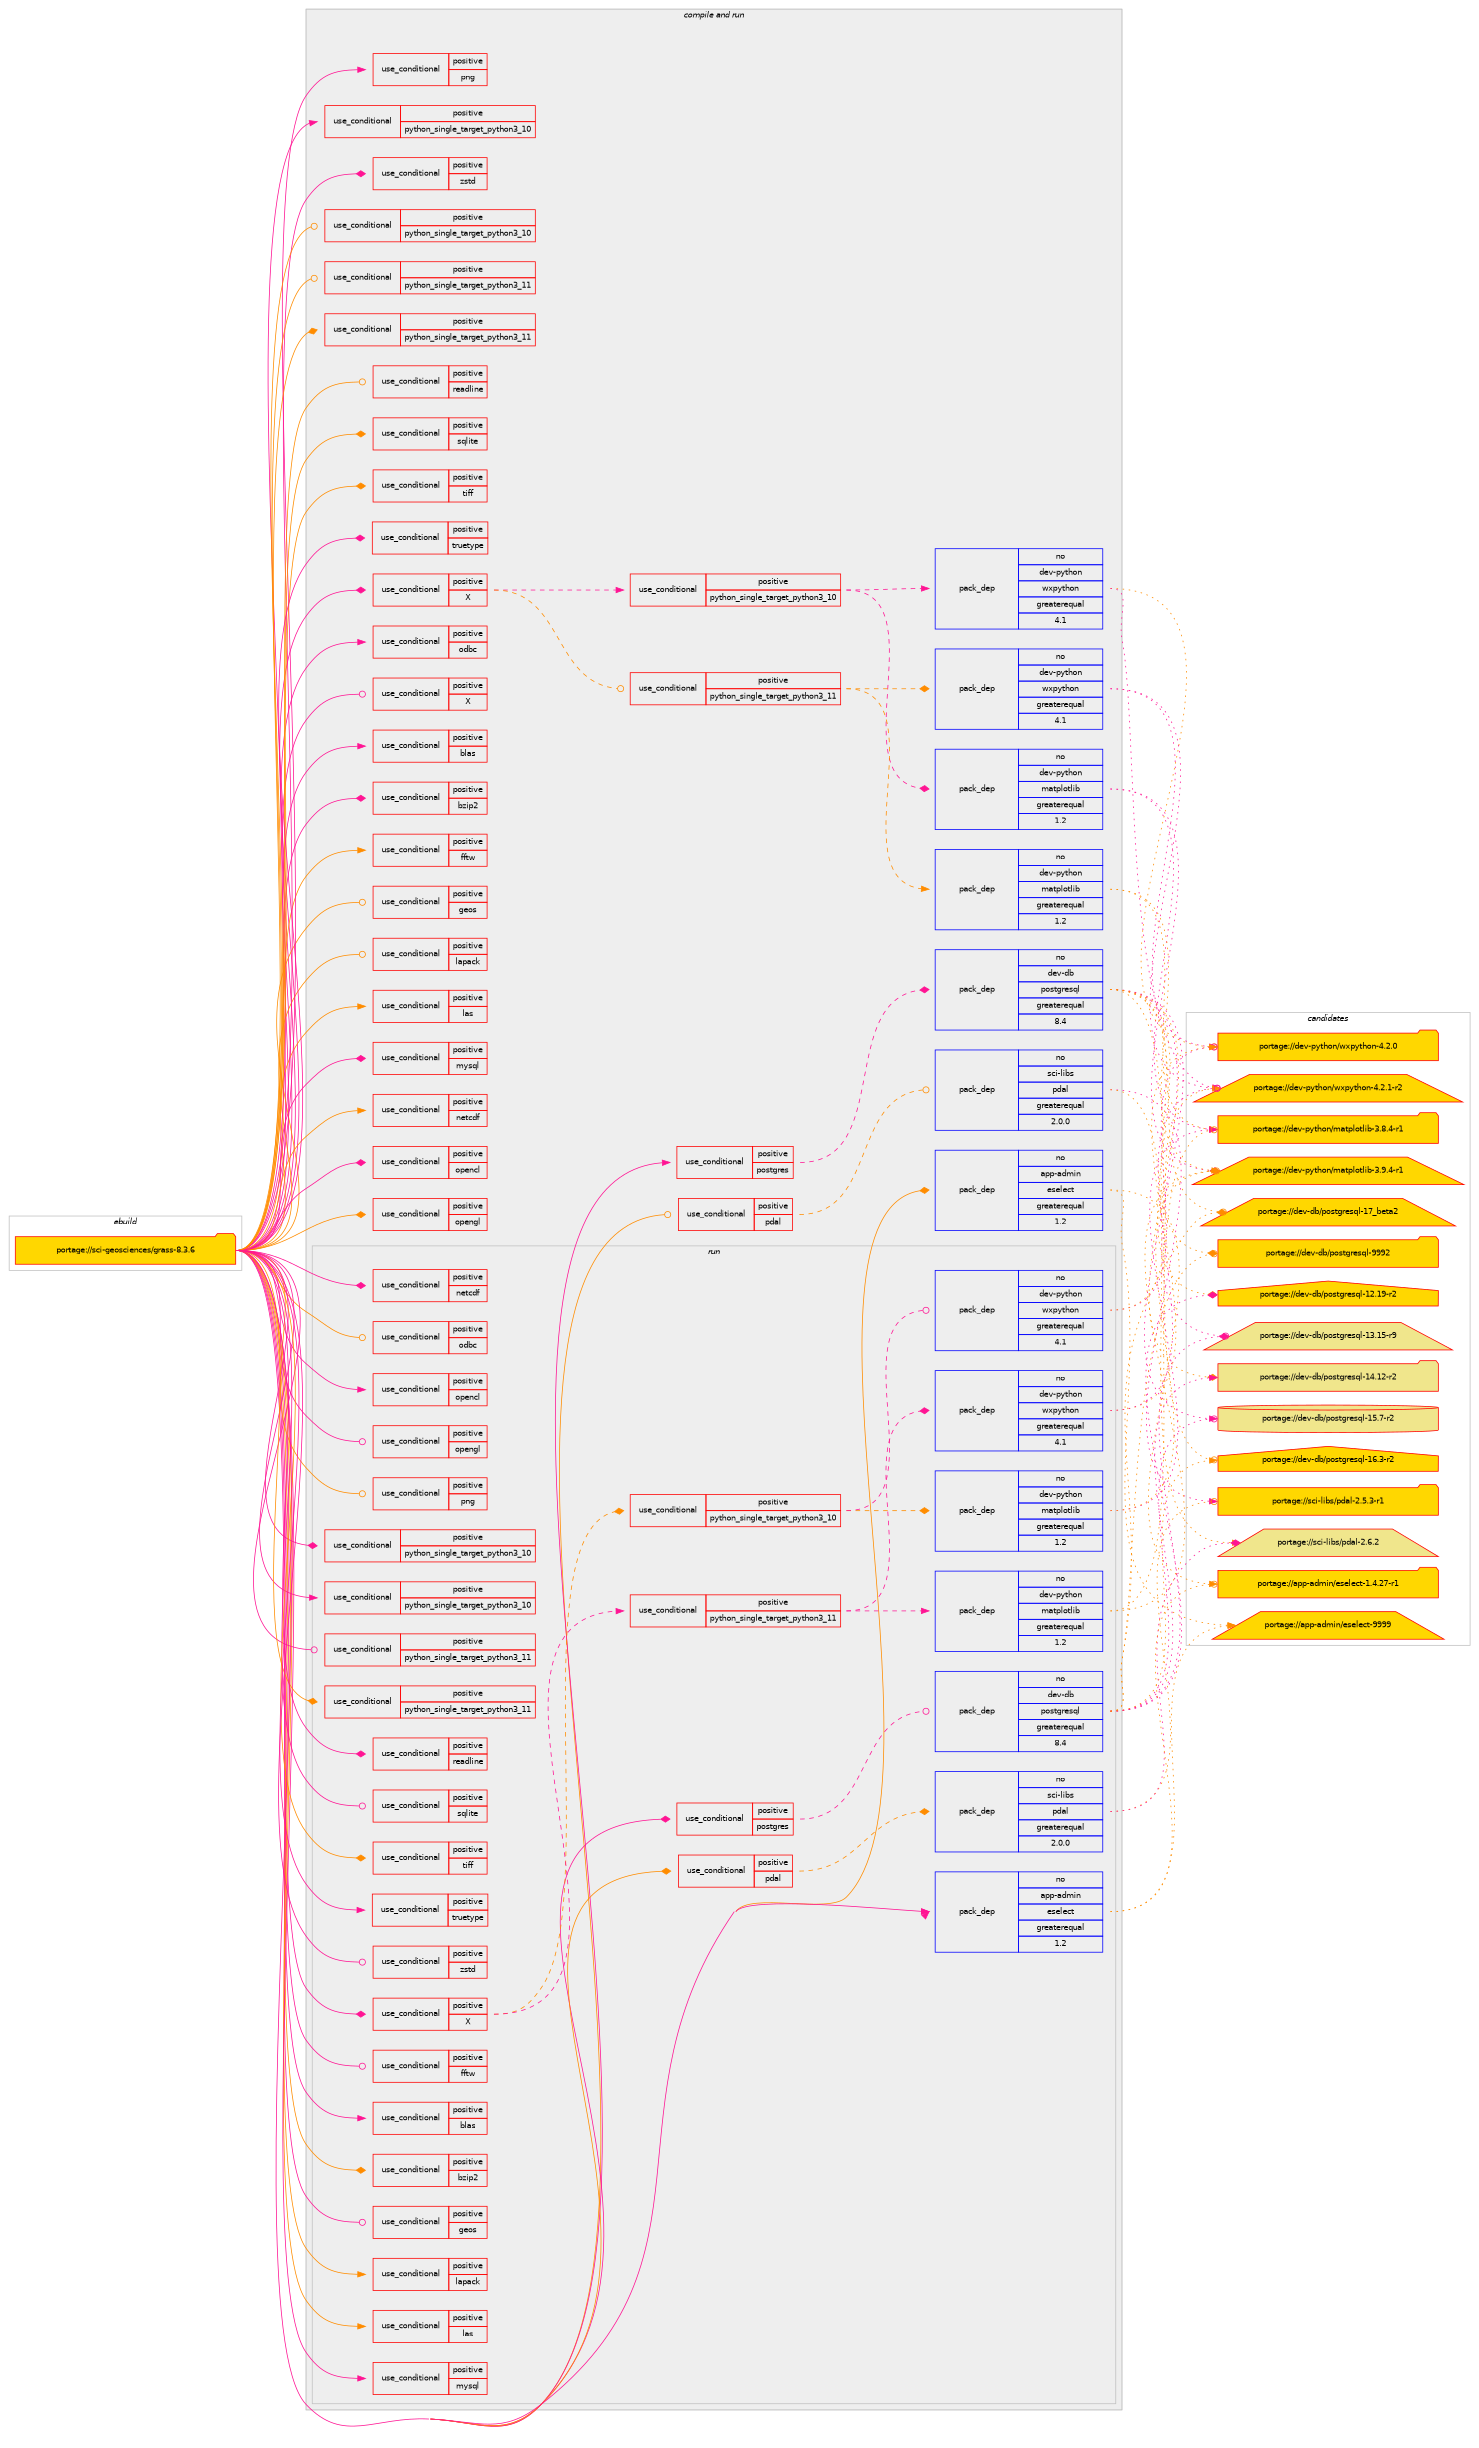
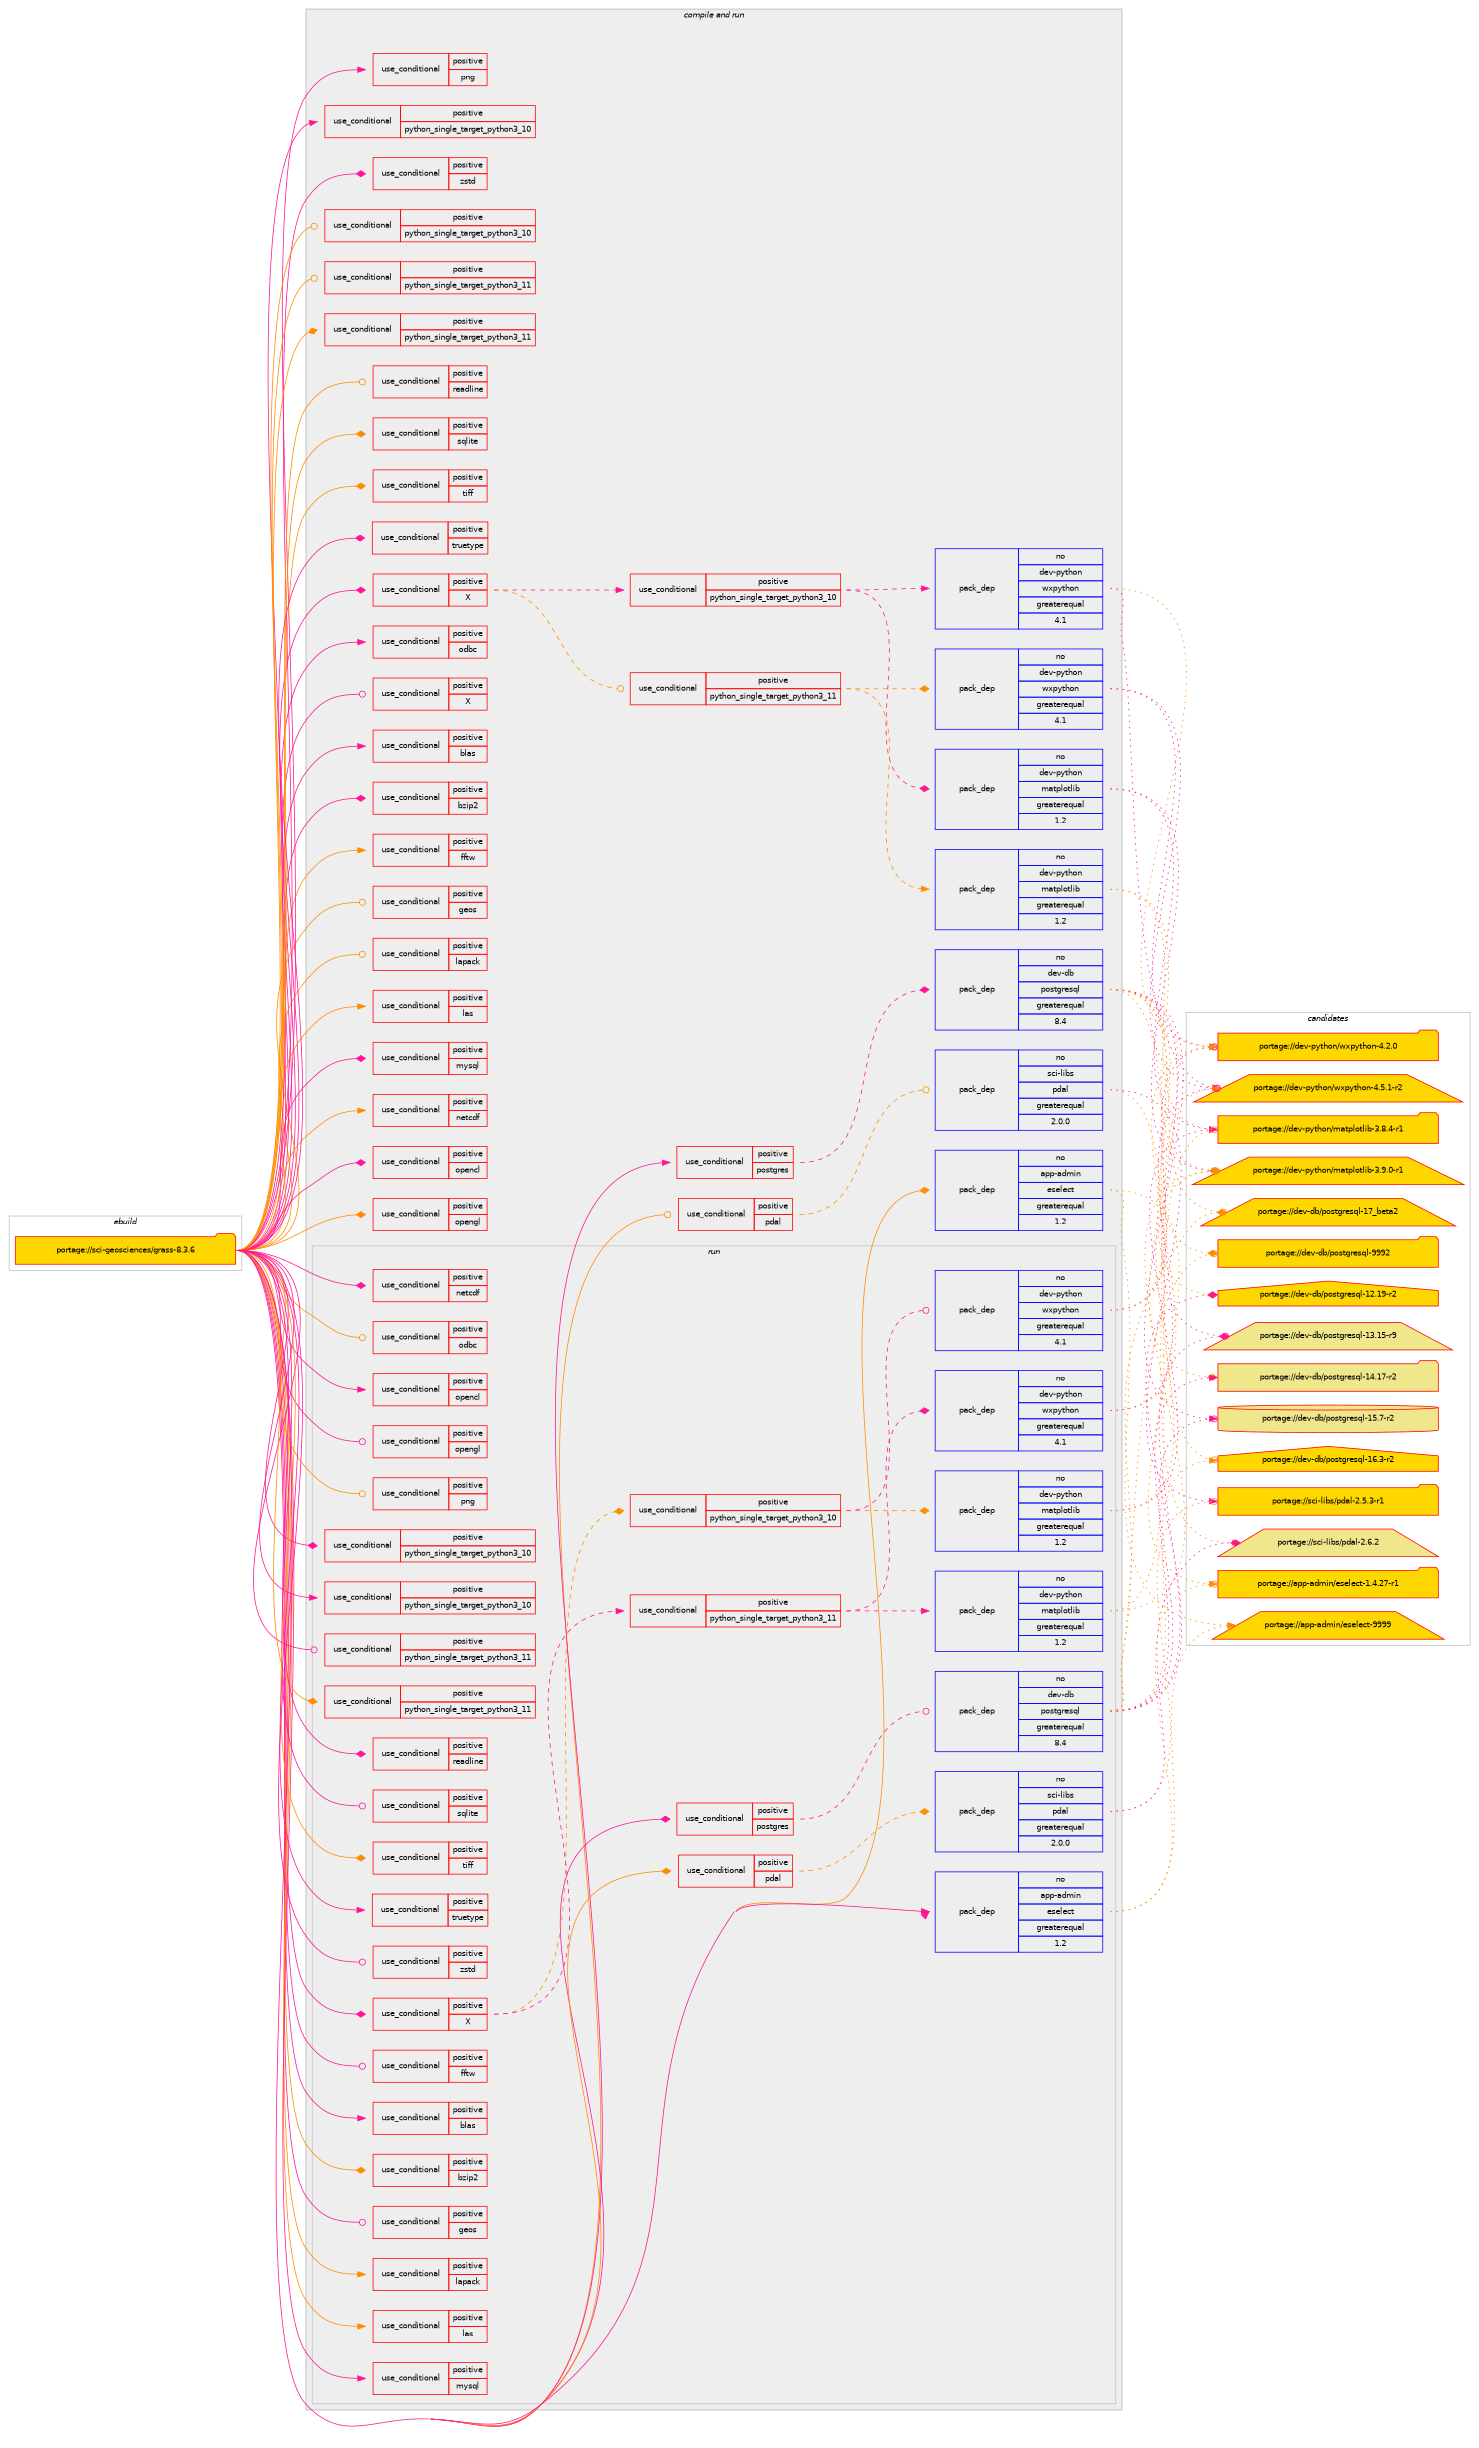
(1328, 1088) -> (1328, 1088)
(1328, 1171) -> (1328, 1171)
(1328, 1378) -> (1328, 1378)
